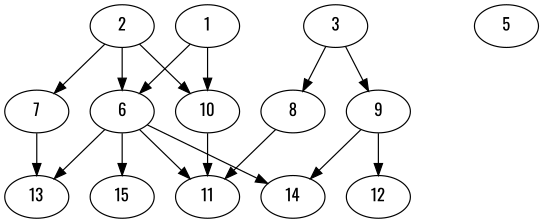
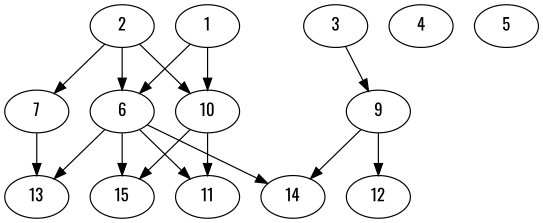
none -> (421, 26)
(293, 111) -> none
none -> (170, 149)
